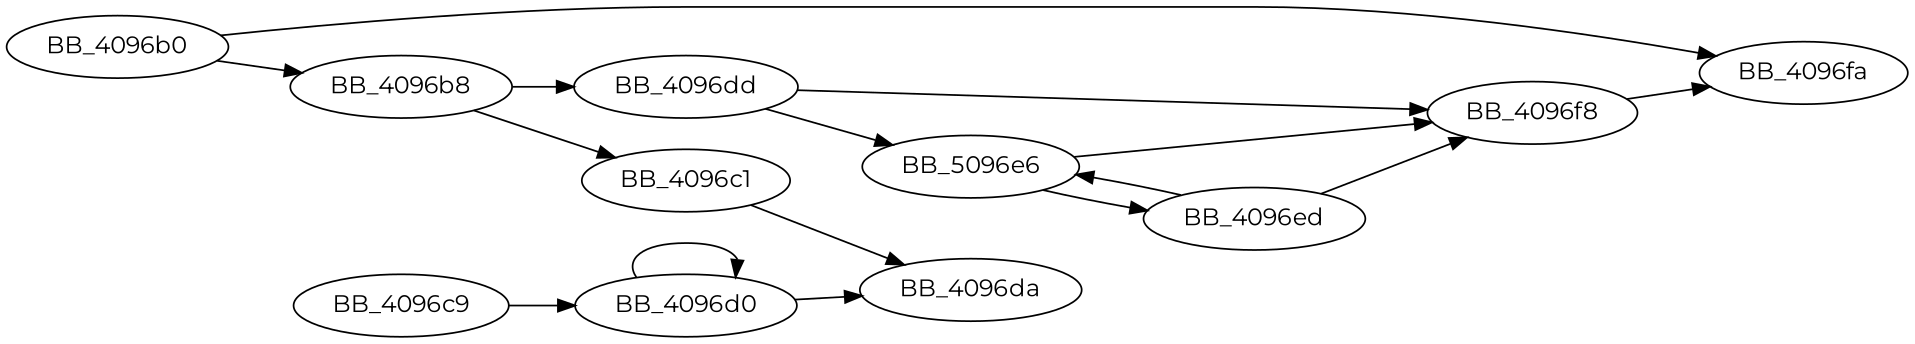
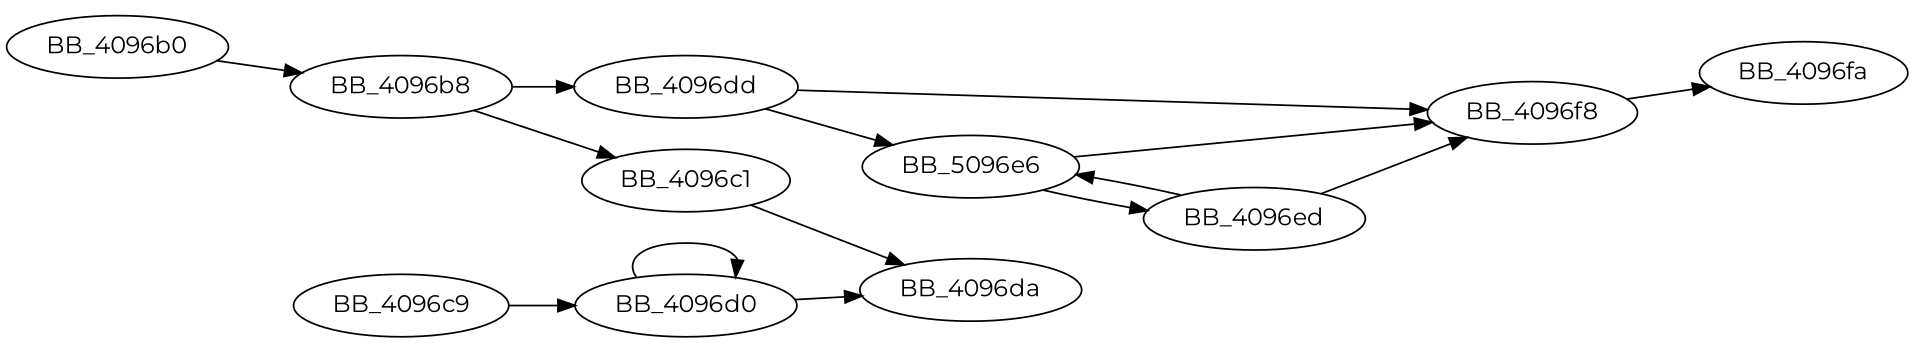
(960, 7) -> none
